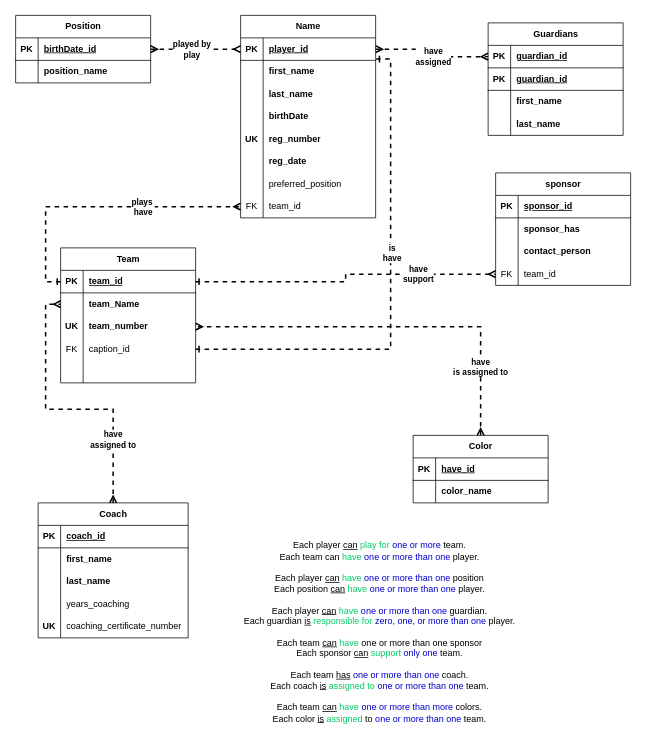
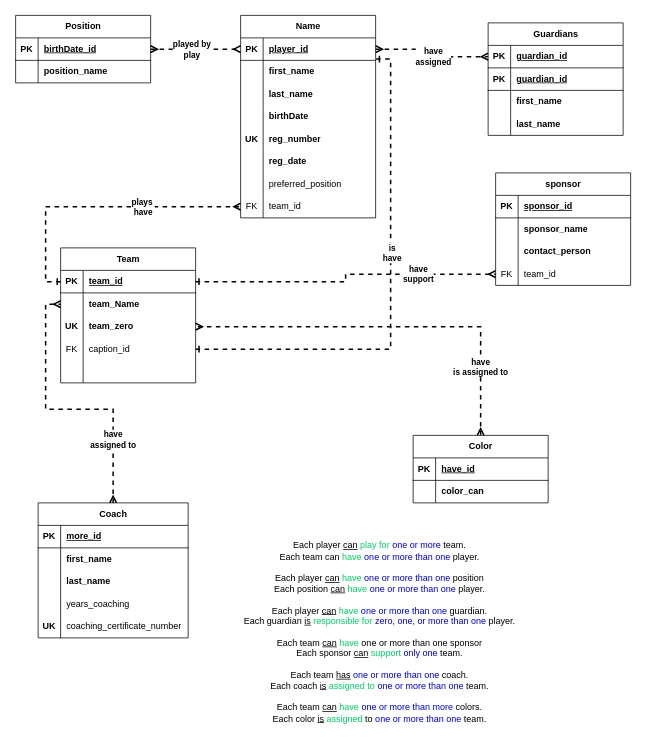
(552, 229) -> (554, 229)
(117, 327) -> (112, 327)
(465, 492) -> (463, 492)
(85, 537) -> (83, 537)
